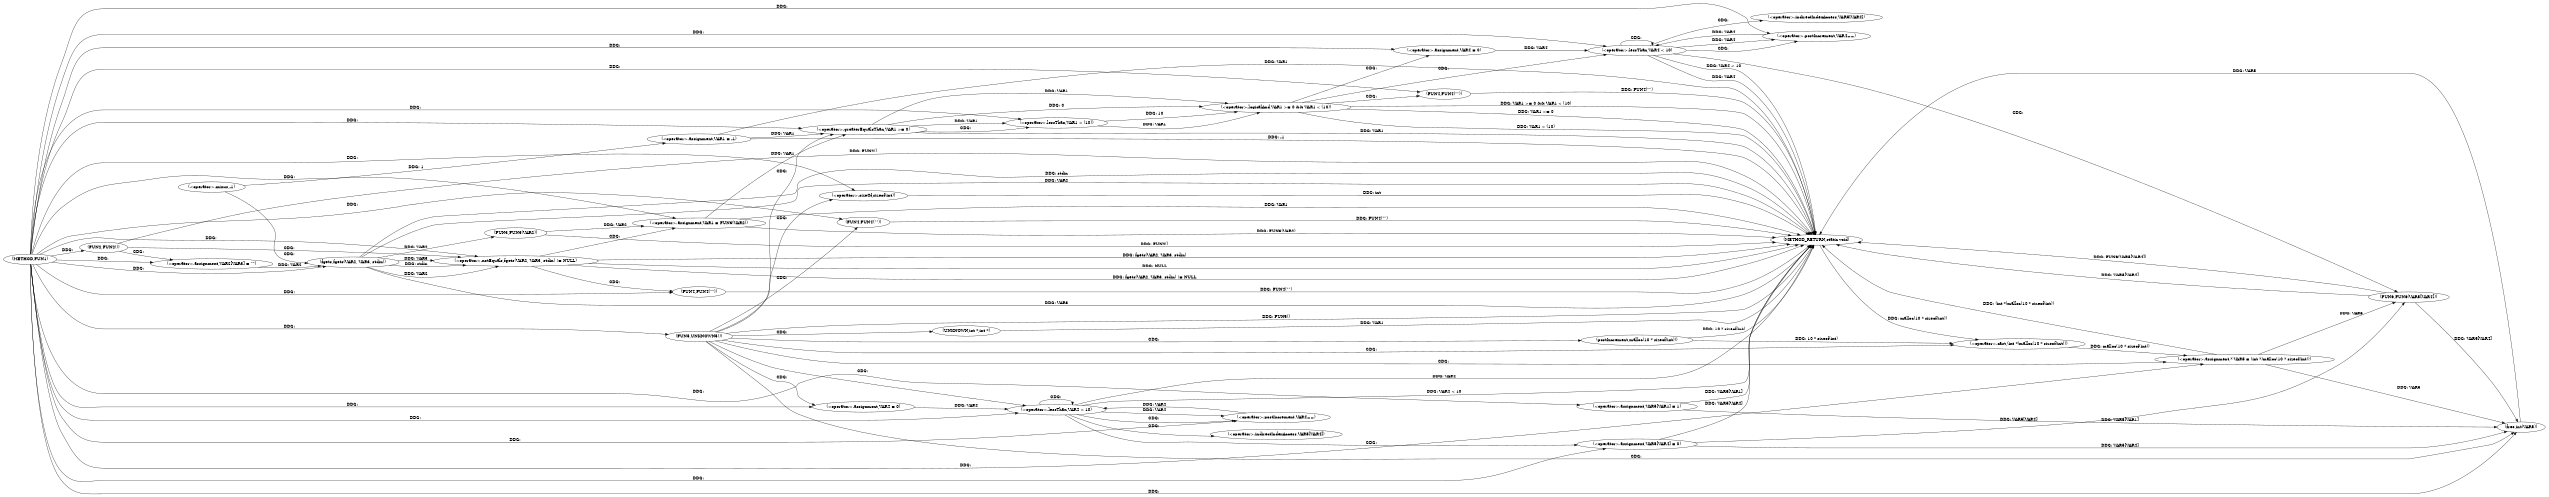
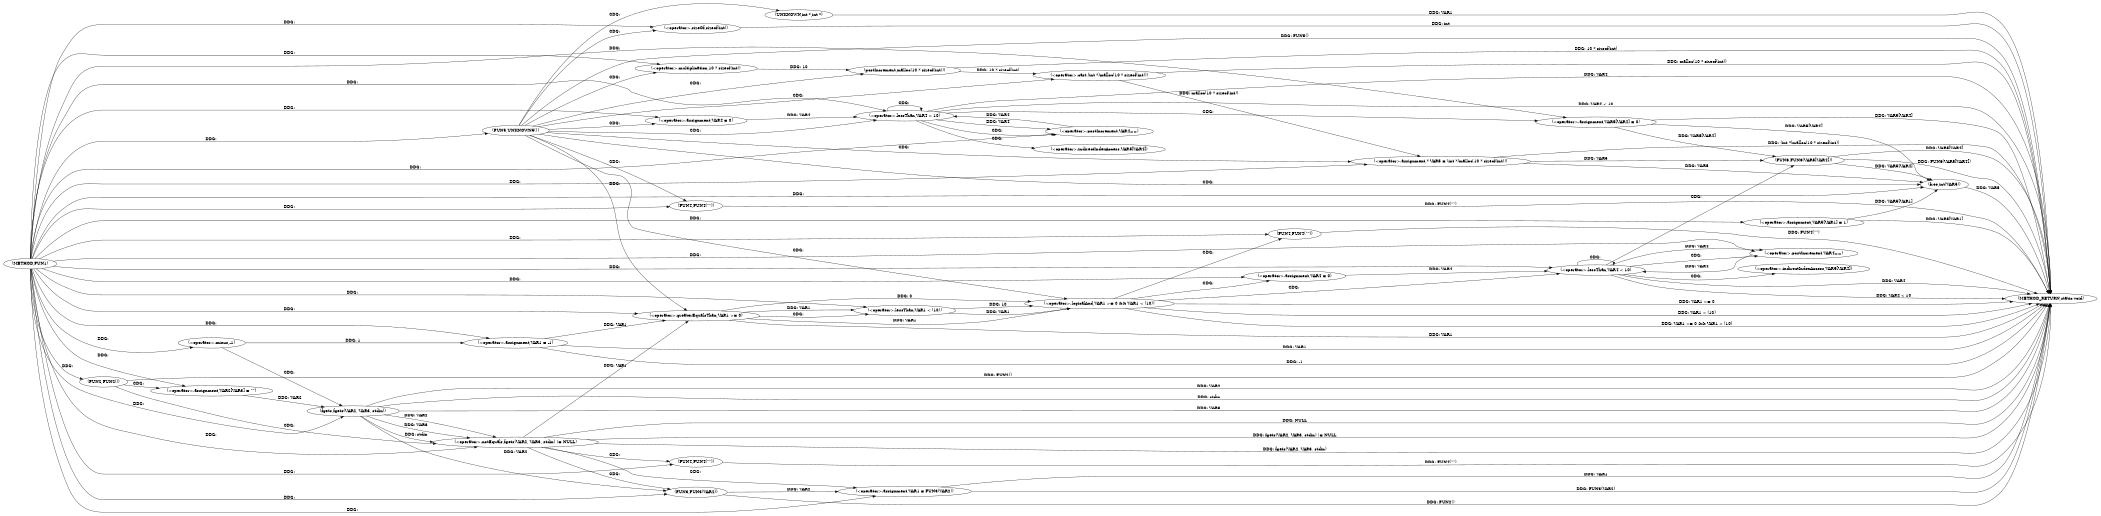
none -> (696, 68)
(770, 170) -> (605, 380)
(783, 171) -> (615, 184)
none -> (768, 253)
(1882, 317) -> (1693, 64)
none -> (245, 326)
none -> (90, 345)
none -> (596, 473)
none -> (258, 500)
